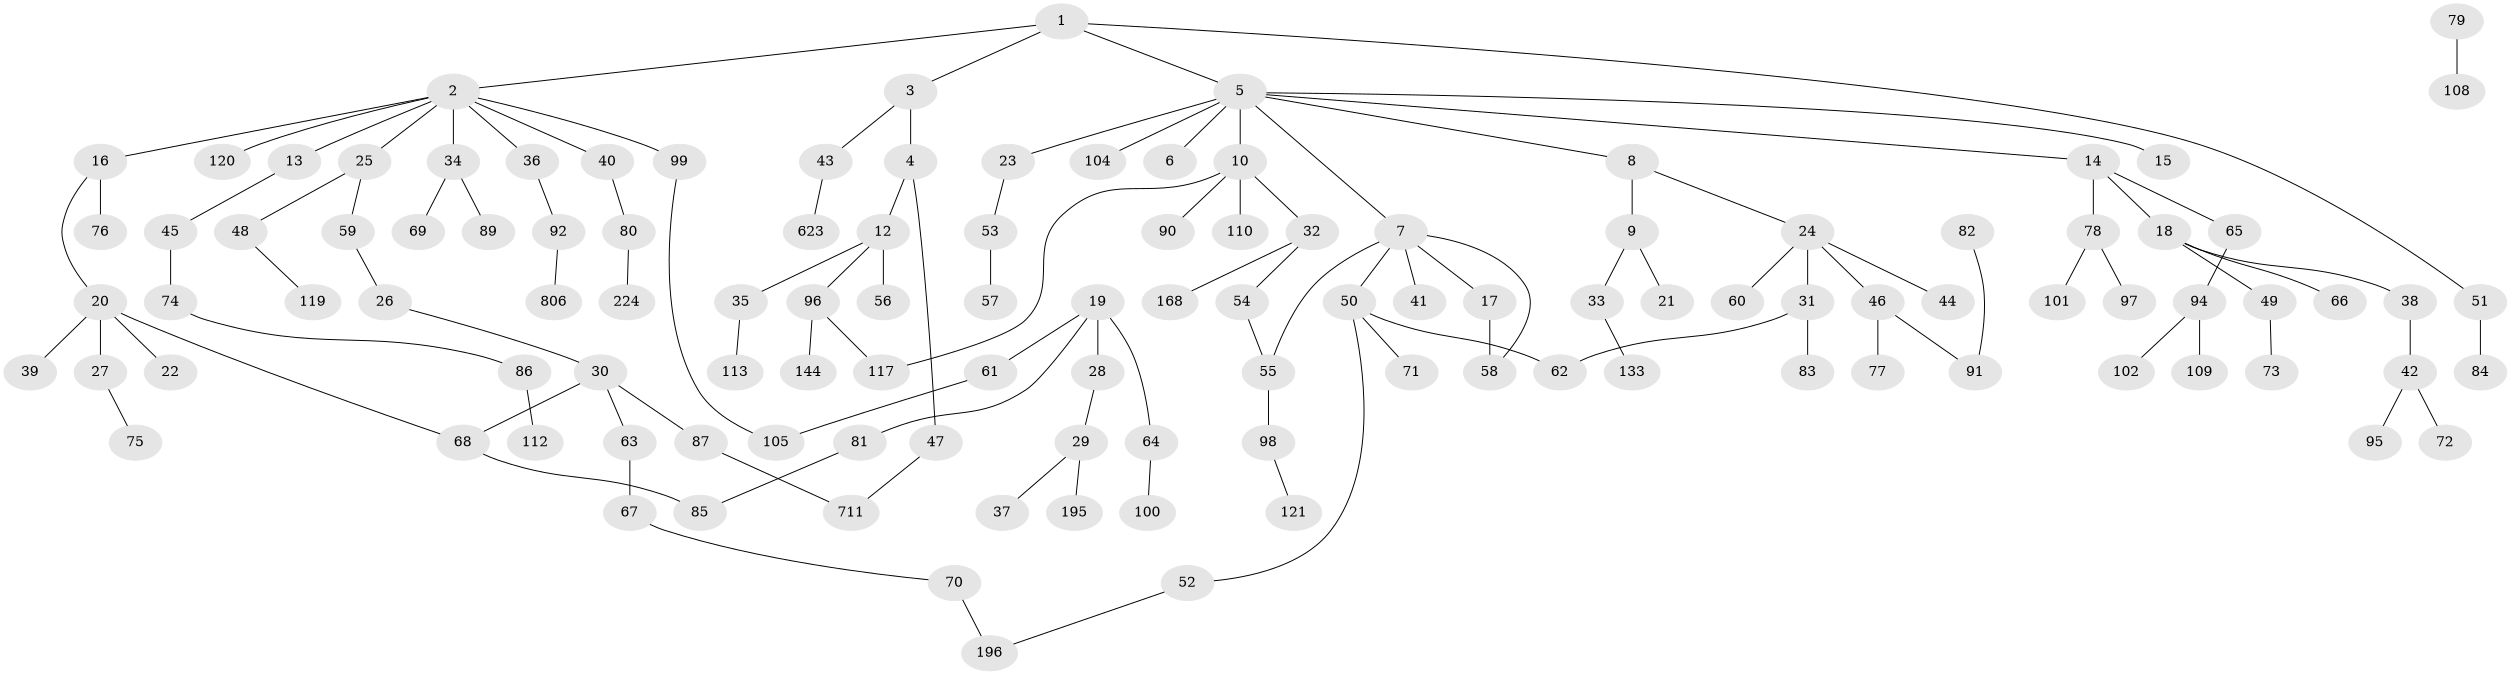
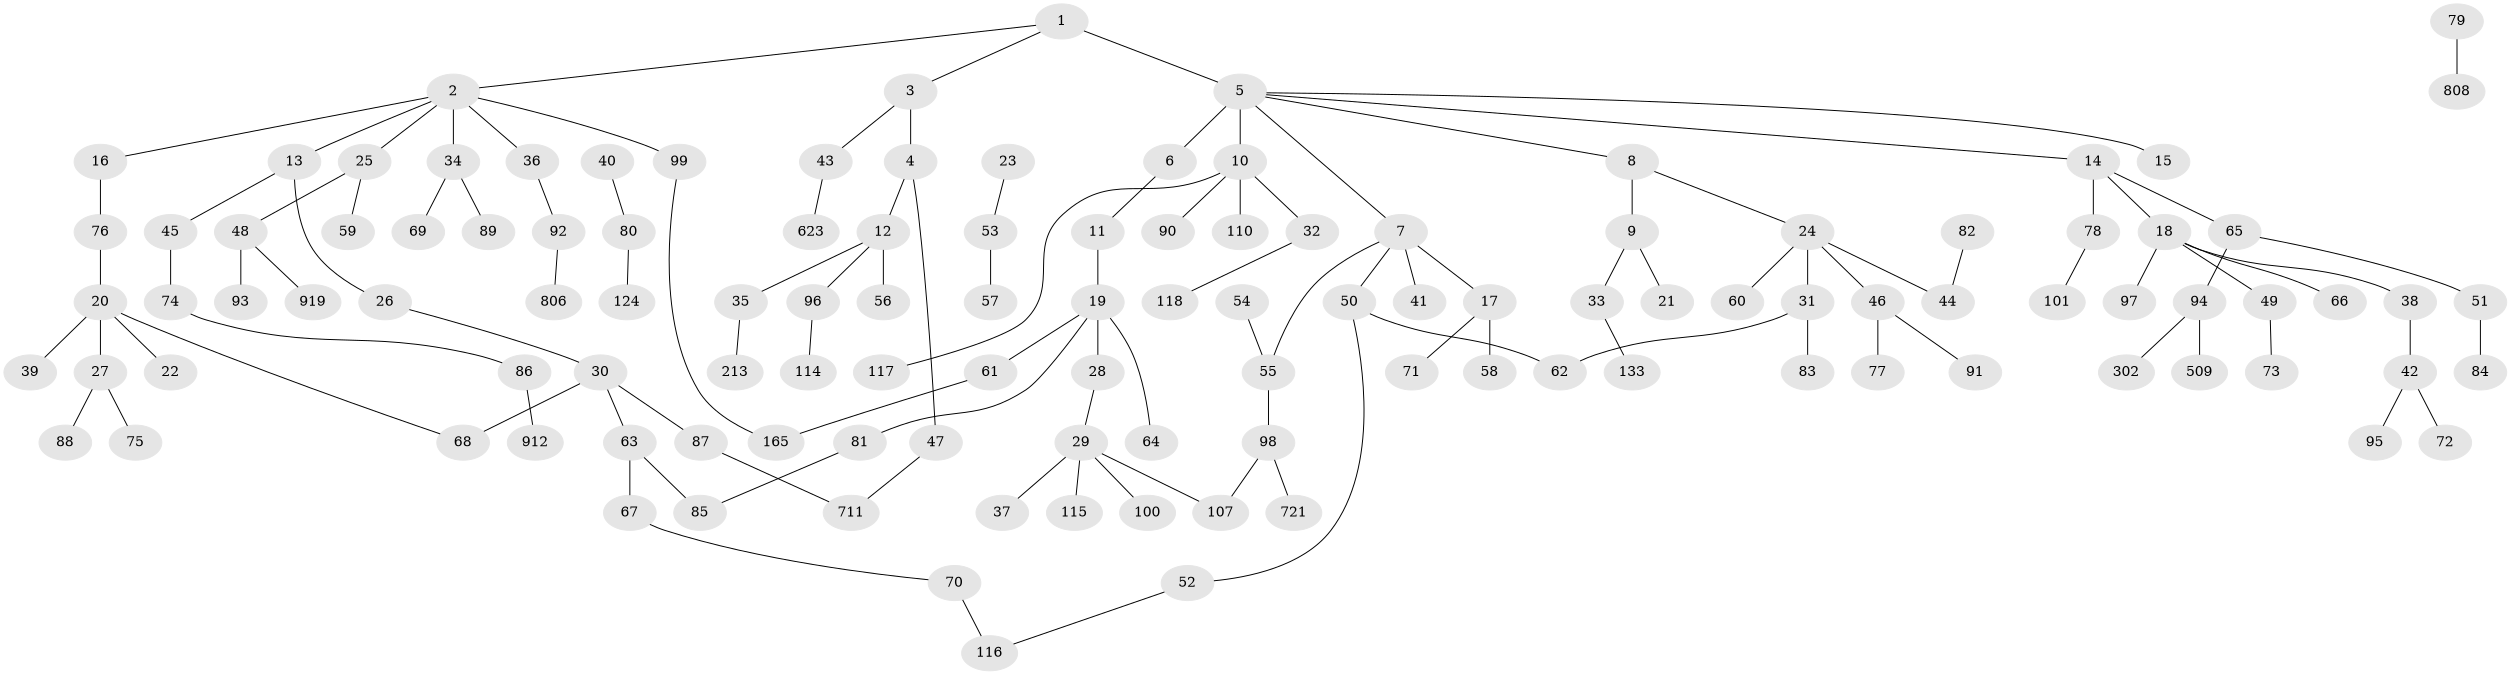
(1796, 79) -> (2361, 260)
(2457, 92) -> (2457, 92)
(1124, 126) -> none
(530, 127) -> none
(222, 162) -> none
(1098, 162) -> none
(62, 232) -> (100, 267)
none -> (1098, 232)
(367, 267) -> (311, 247)
(1277, 267) -> none
(2111, 267) -> (2147, 267)
(1515, 273) -> none
none -> (241, 302)
(313, 302) -> (313, 302)
(627, 302) -> (627, 302)
(1170, 302) -> (1170, 302)
(1984, 302) -> (1958, 267)
(847, 337) -> none
(1381, 337) -> (1445, 343)
(735, 372) -> (735, 372)
(808, 372) -> (808, 372)
(2126, 372) -> (2126, 372)
(2200, 372) -> (2200, 372)
none -> (65, 443)
(535, 443) -> (535, 443)
(776, 443) -> (776, 443)
(582, 478) -> (665, 478)
(1150, 478) -> (1114, 478)
(1074, 513) -> (1074, 513)
none -> (1221, 513)
(1294, 513) -> (1294, 513)
(990, 653) -> (990, 653)
